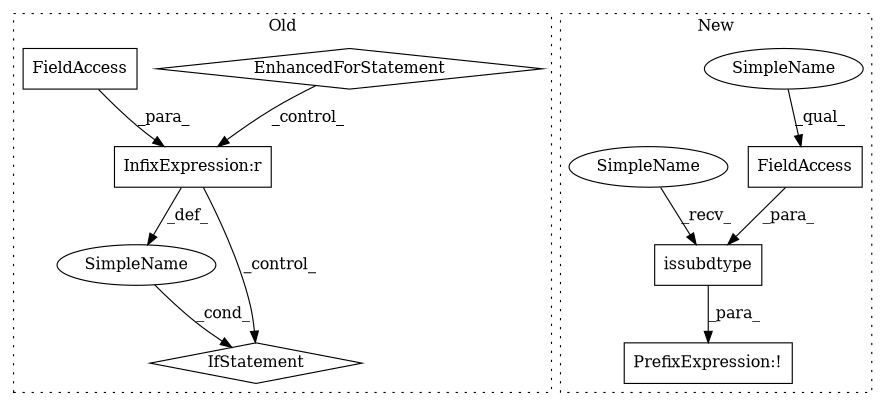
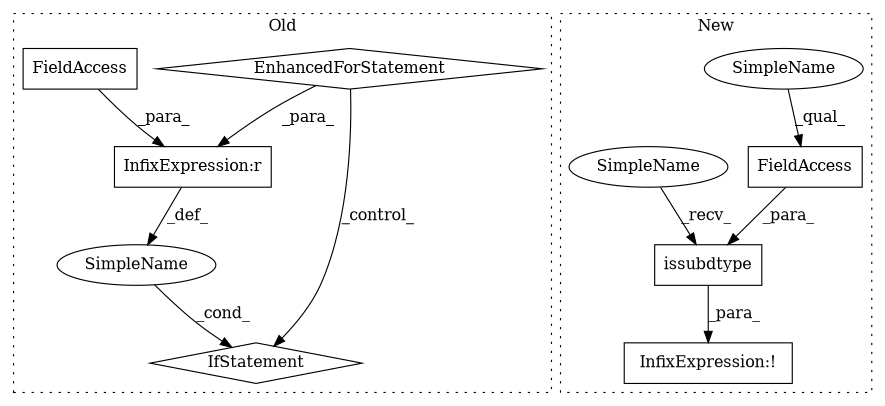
(308, 118) -> (308, 118)
(235, 257) -> (340, 221)
(708, 363) -> (708, 363)
